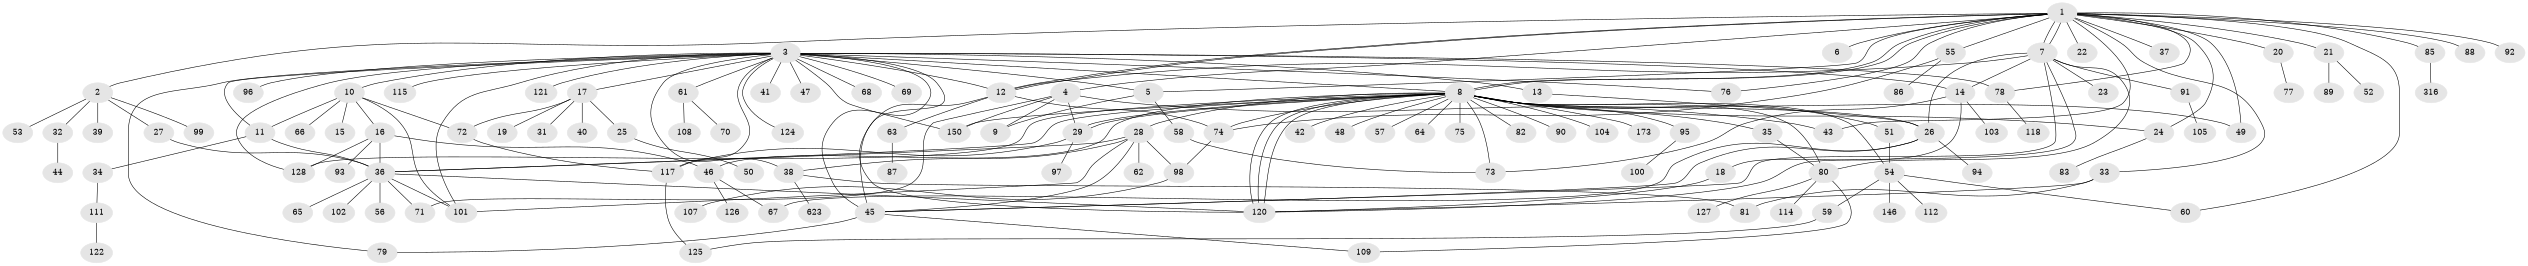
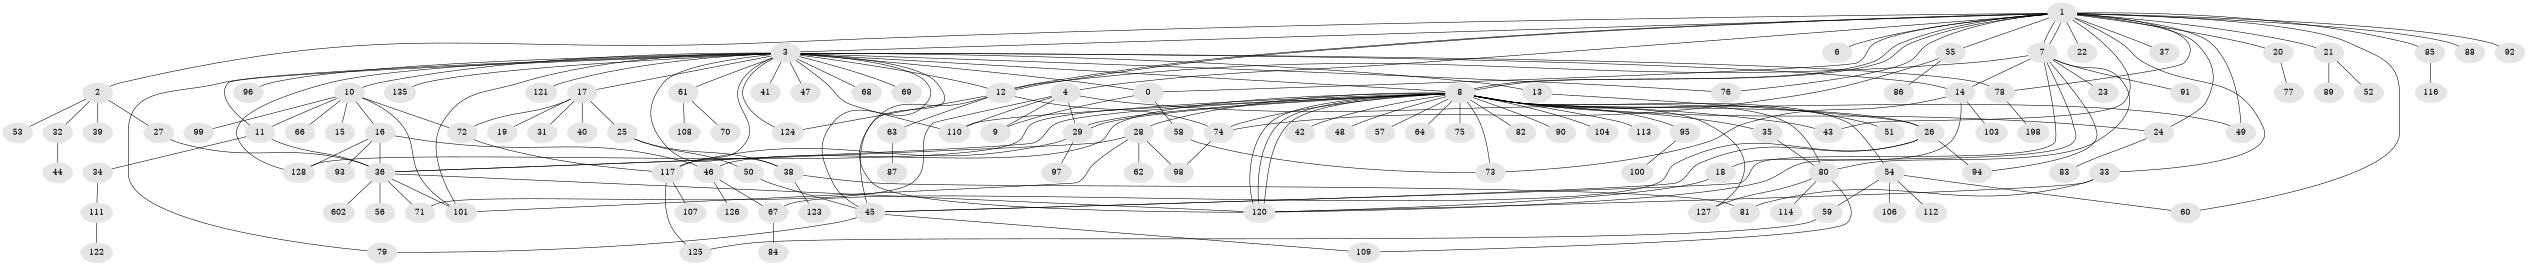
none -> (1424, 33)
(1961, 68) -> (2081, 151)
(400, 93) -> (400, 93)
(1148, 93) -> (1148, 93)
(2431, 93) -> (2431, 93)
(149, 111) -> (274, 113)
none -> (872, 117)
none -> (1713, 127)
(954, 133) -> (954, 133)
(1644, 133) -> (1644, 133)
(2033, 133) -> (2033, 133)
(2200, 133) -> none
(1889, 153) -> none
(901, 161) -> (706, 152)
(853, 187) -> (679, 193)
(1066, 192) -> (784, 188)
(298, 213) -> none
(339, 213) -> (339, 213)
(814, 213) -> (814, 213)
(1889, 213) -> (1889, 213)
none -> (773, 253)
